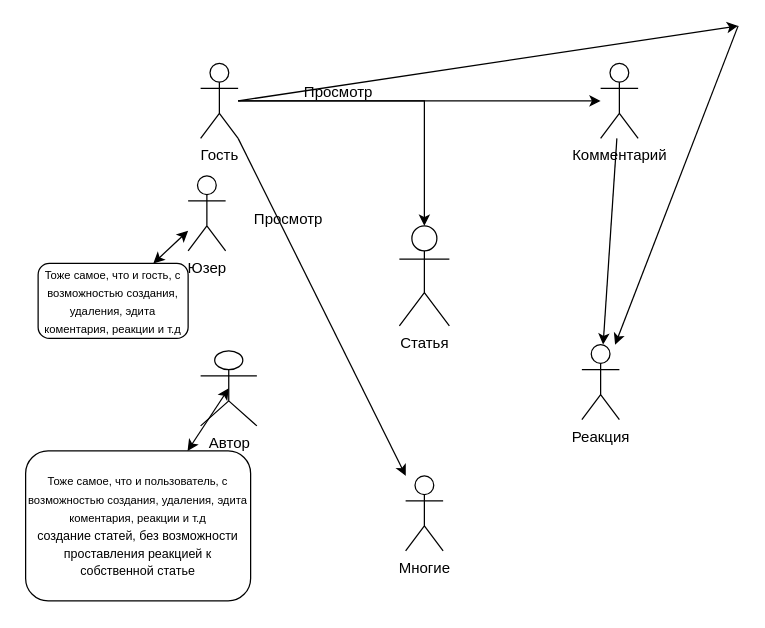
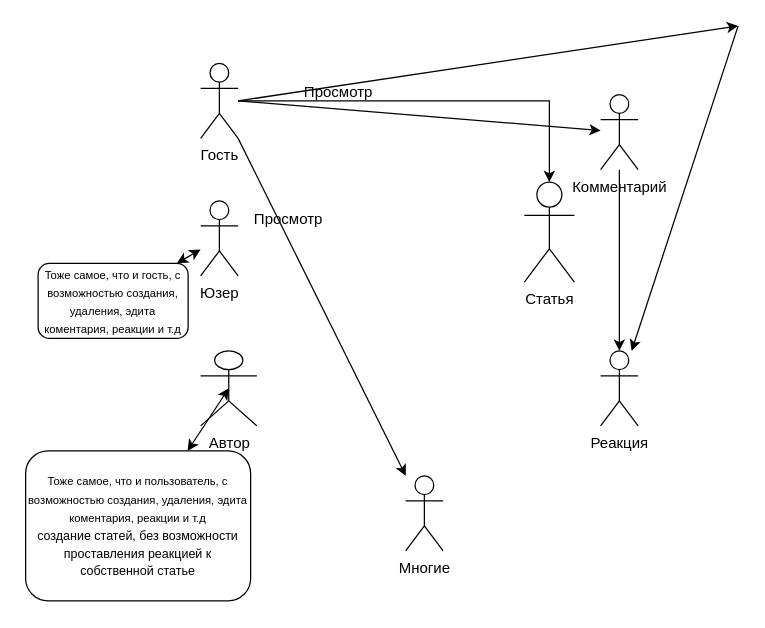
(619, 101) -> (619, 132)
(207, 213) -> (219, 238)
(424, 276) -> (549, 232)
(601, 382) -> (619, 388)
